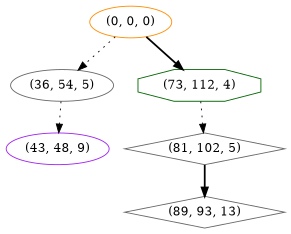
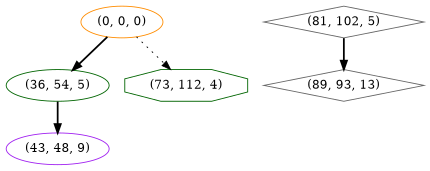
(161, 50) -> (150, 50)
(100, 51) -> (93, 50)
(62, 85) -> (58, 85)
(60, 113) -> (58, 113)
(202, 113) -> none
